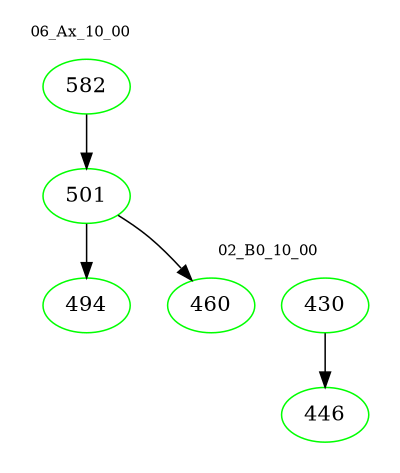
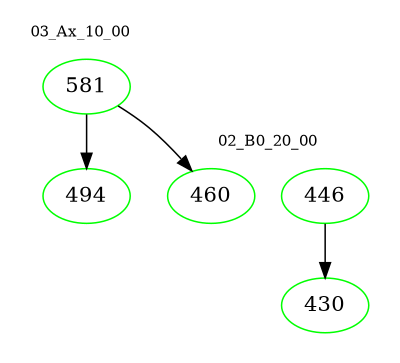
(81, 33) -> (81, 33)
(87, 87) -> none
(87, 196) -> (87, 87)
(268, 251) -> (268, 142)
(325, 353) -> (325, 243)
